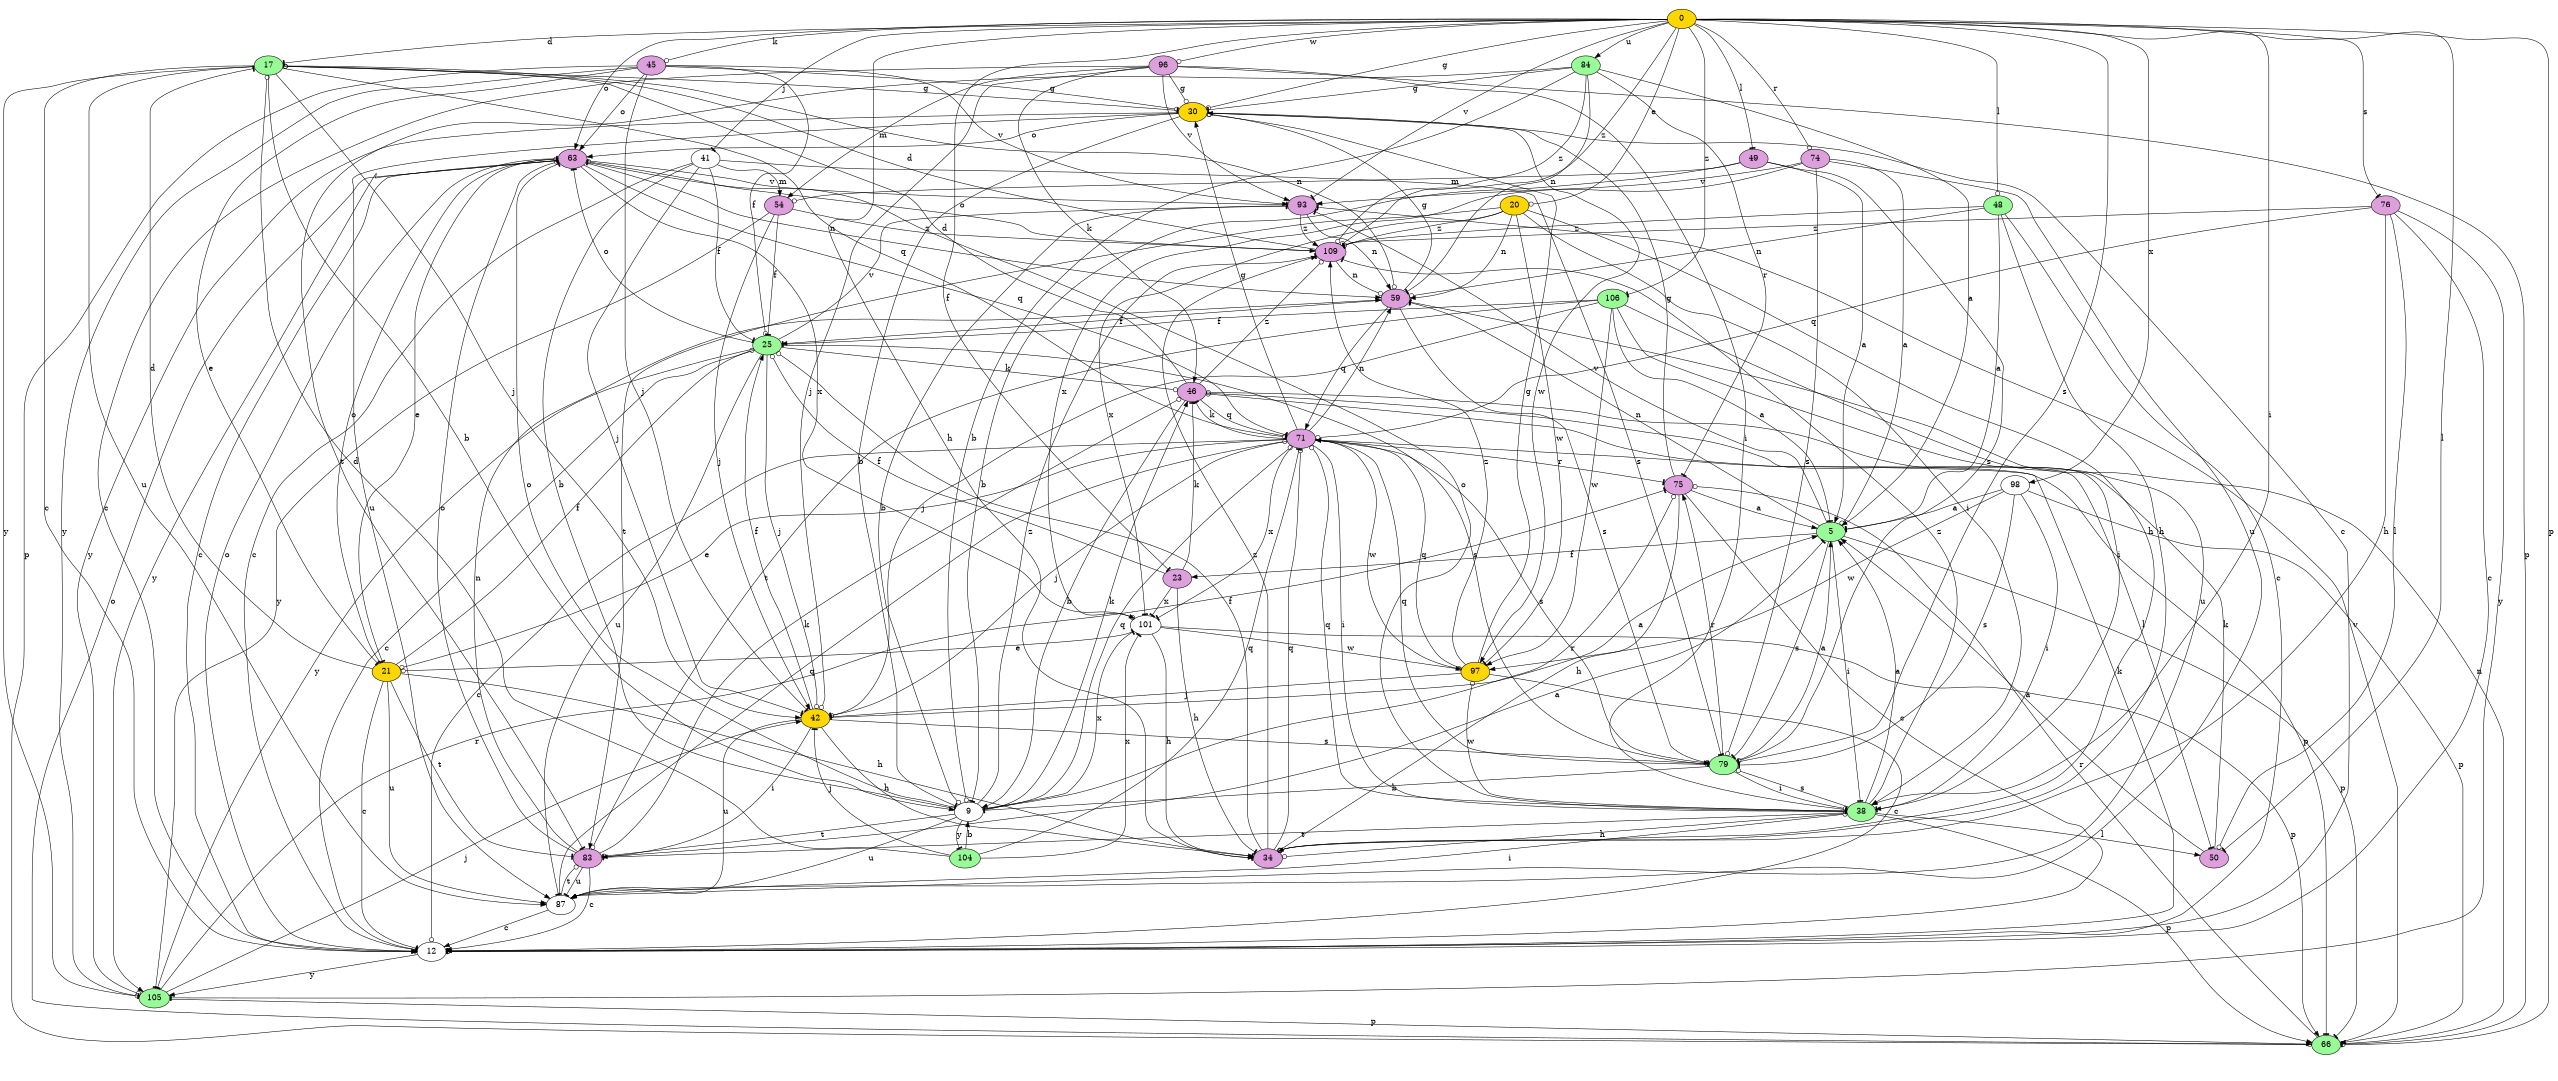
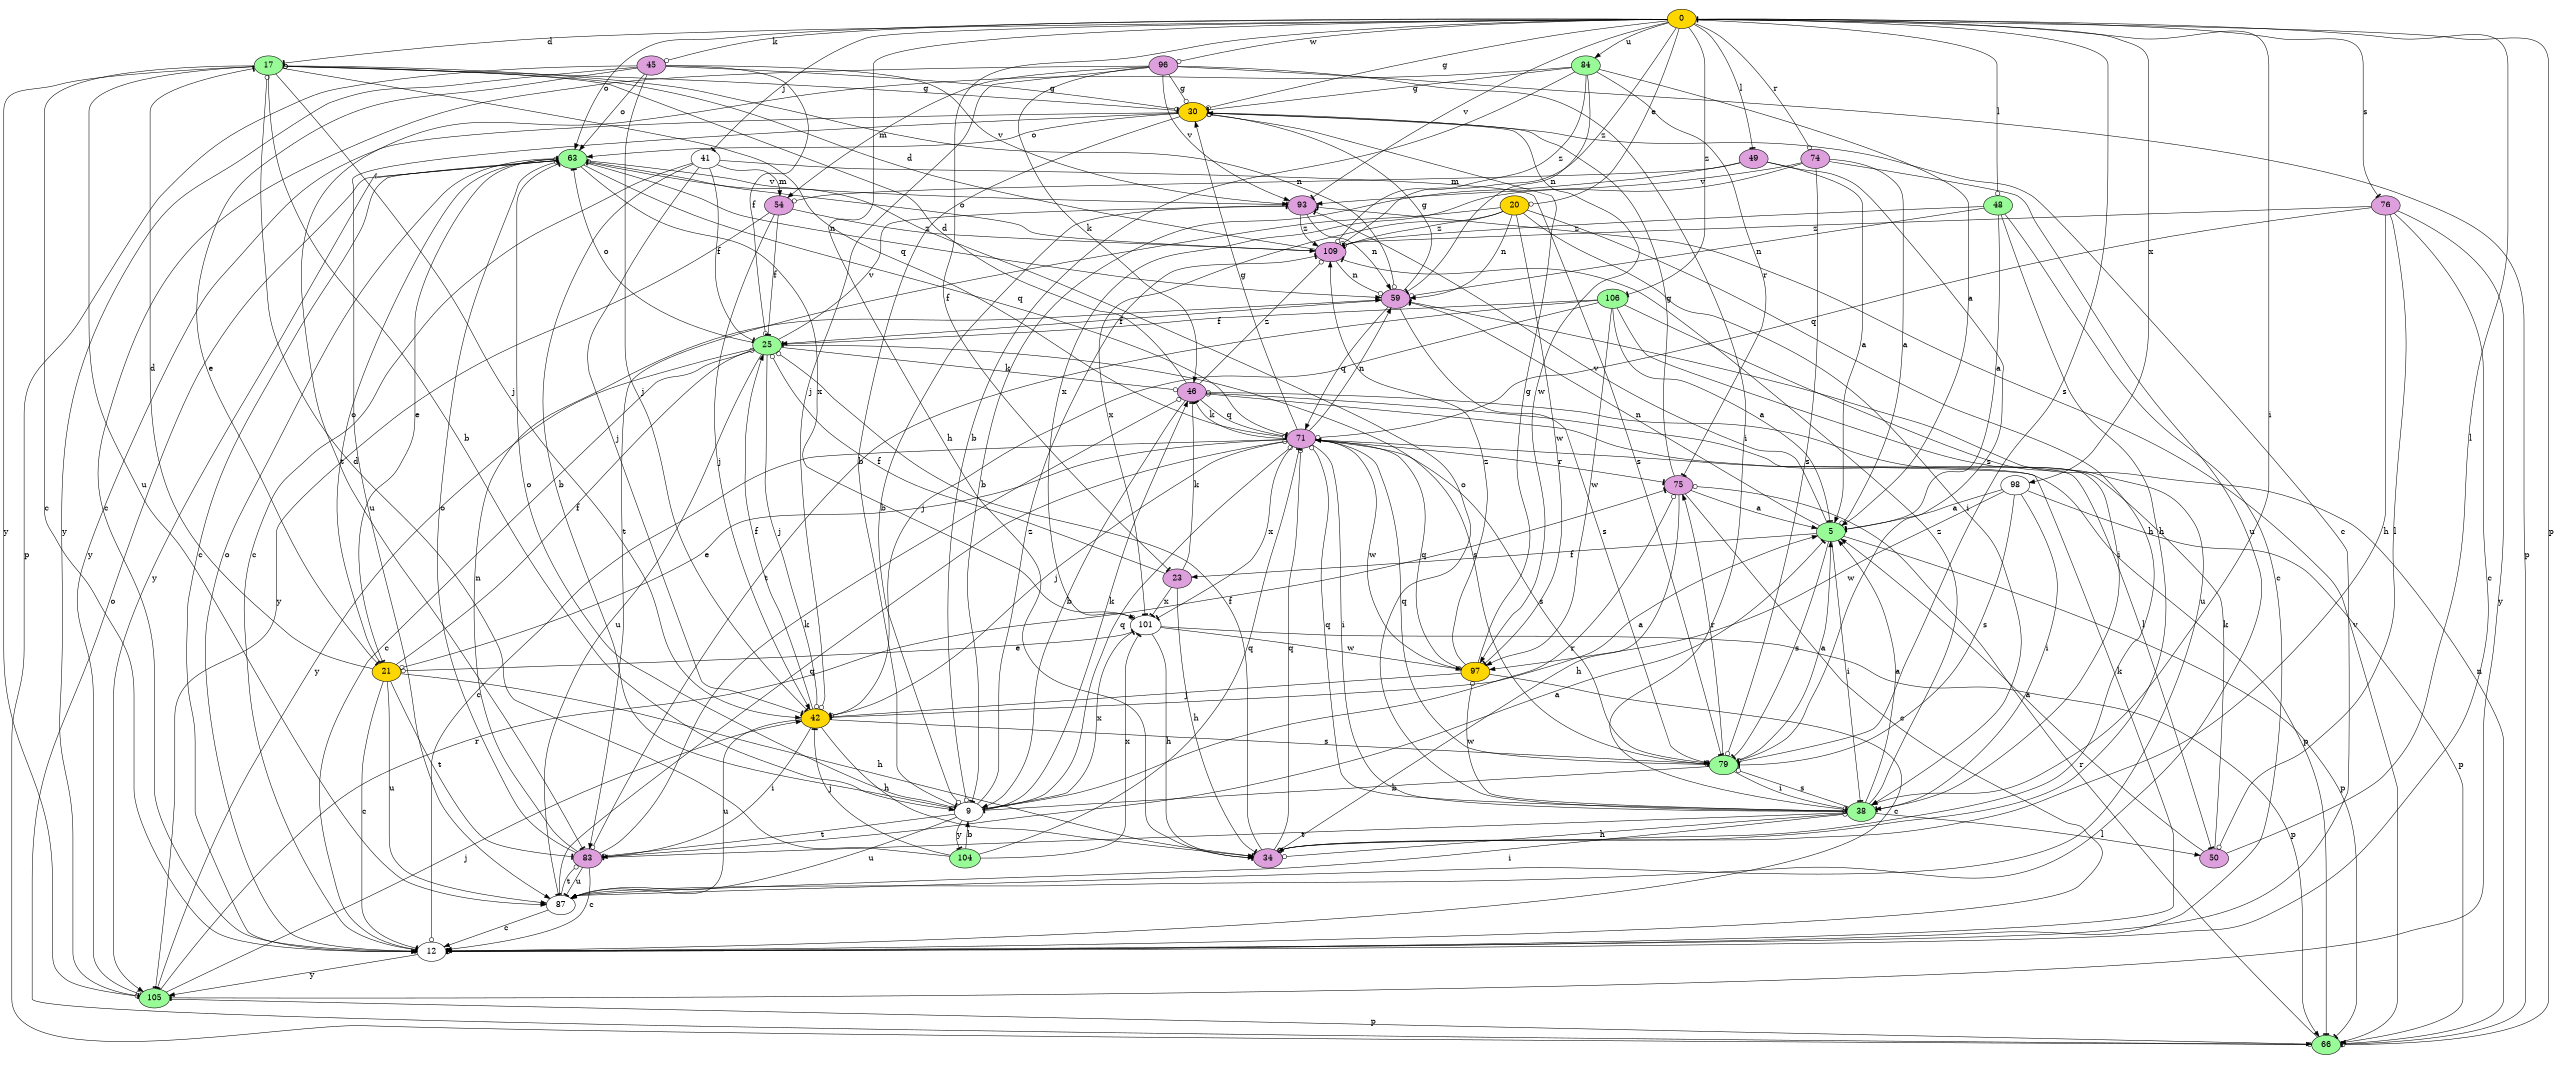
(2453, 111) -> (2508, 105)
(573, 159) -> (573, 159)
(1231, 521) -> none
(1377, 777) -> (1377, 777)
(2113, 892) -> none
